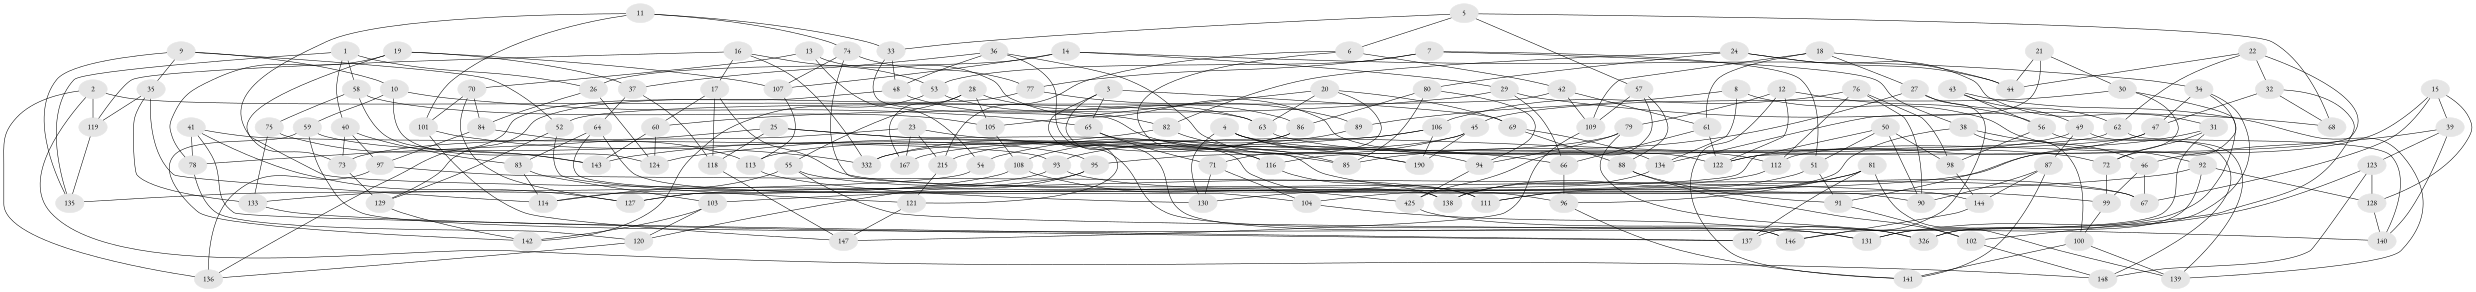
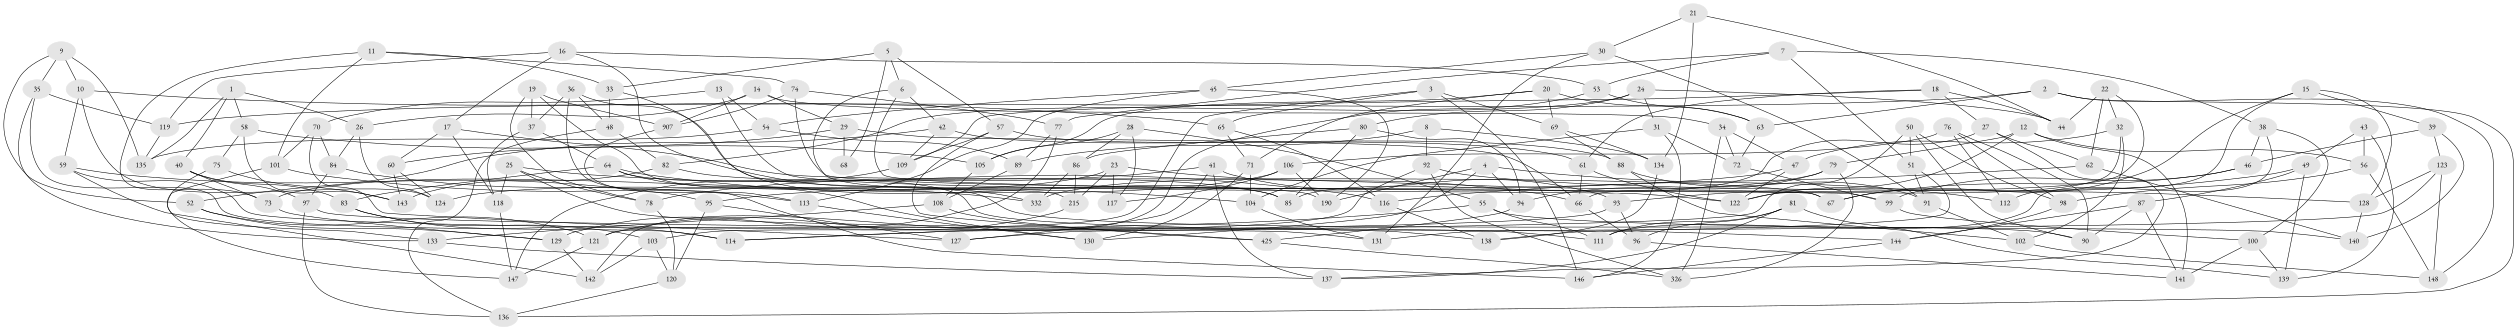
(778, 89) -> (668, 127)
(2301, 108) -> (1870, 193)
none -> (894, 142)
(905, 165) -> (1112, 203)
(1491, 190) -> (848, 199)
